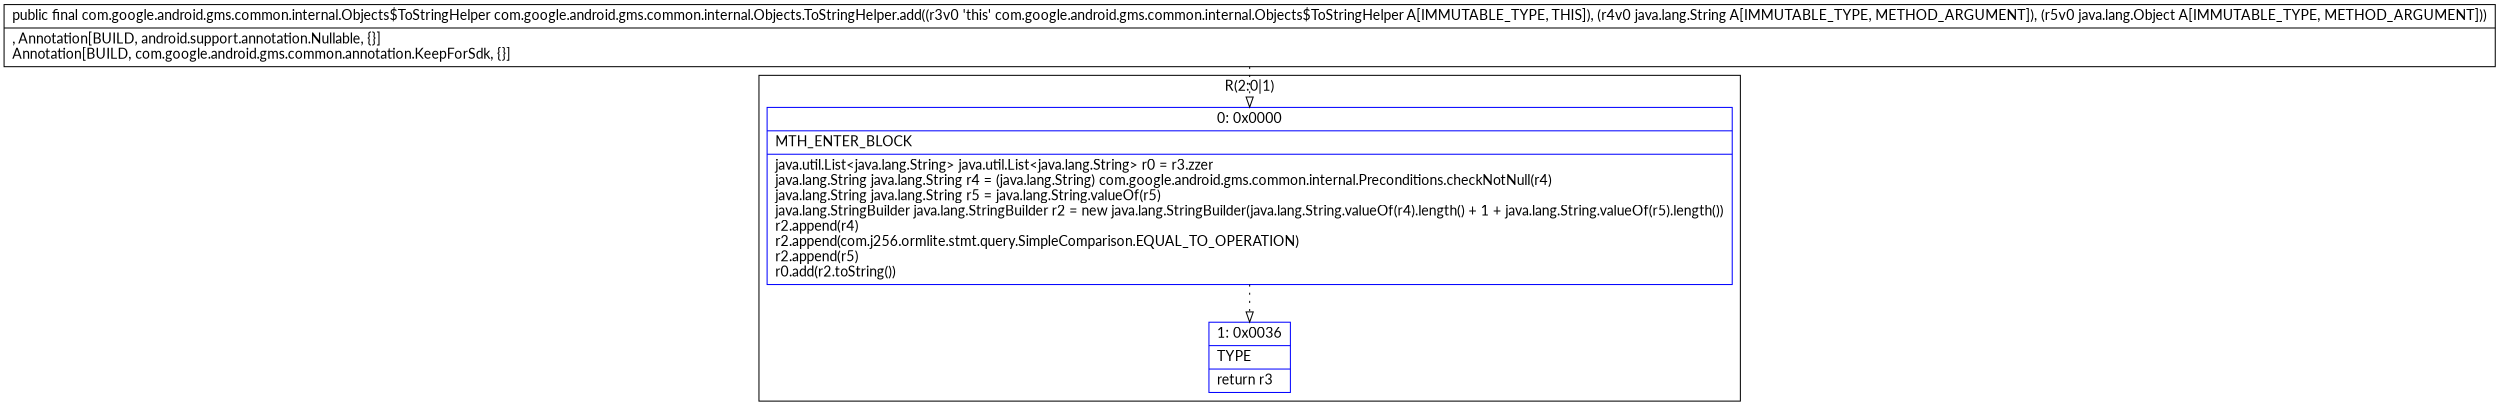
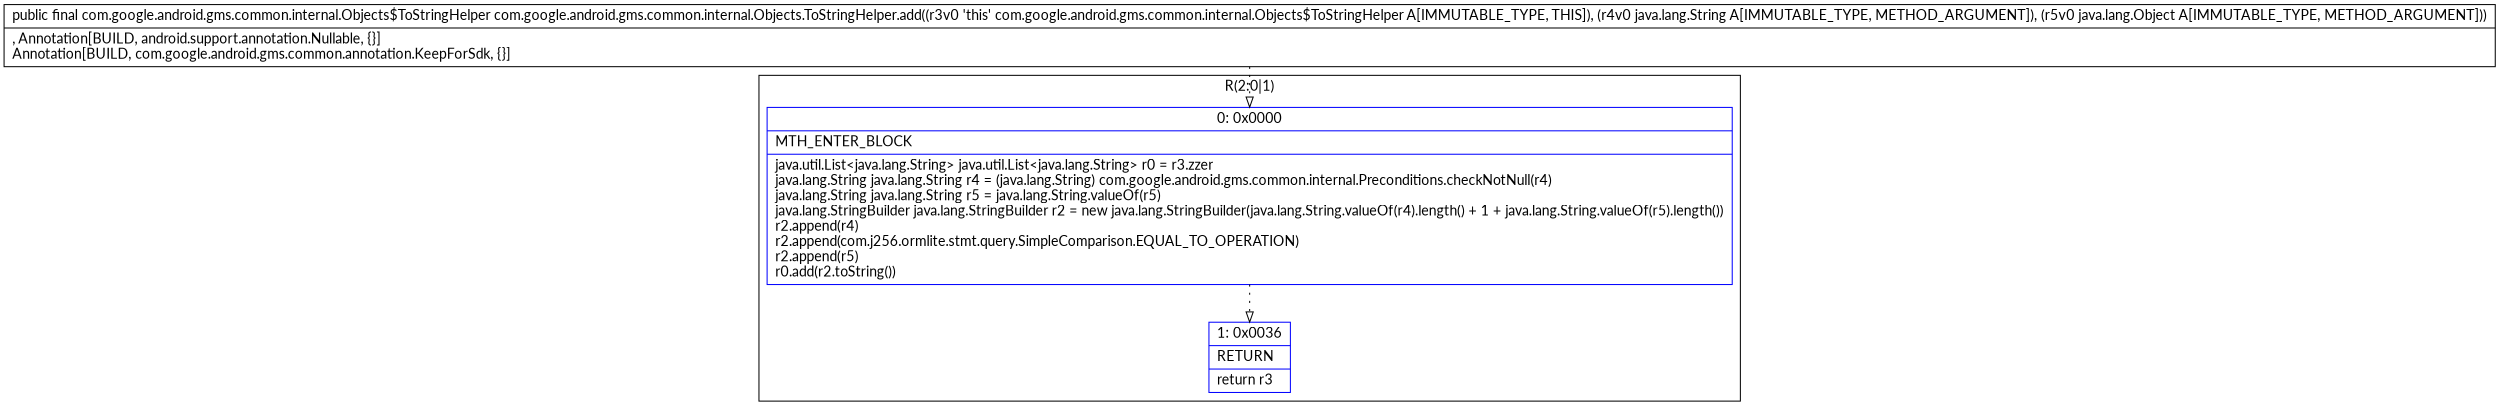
(1234, 357) -> (1246, 357)
